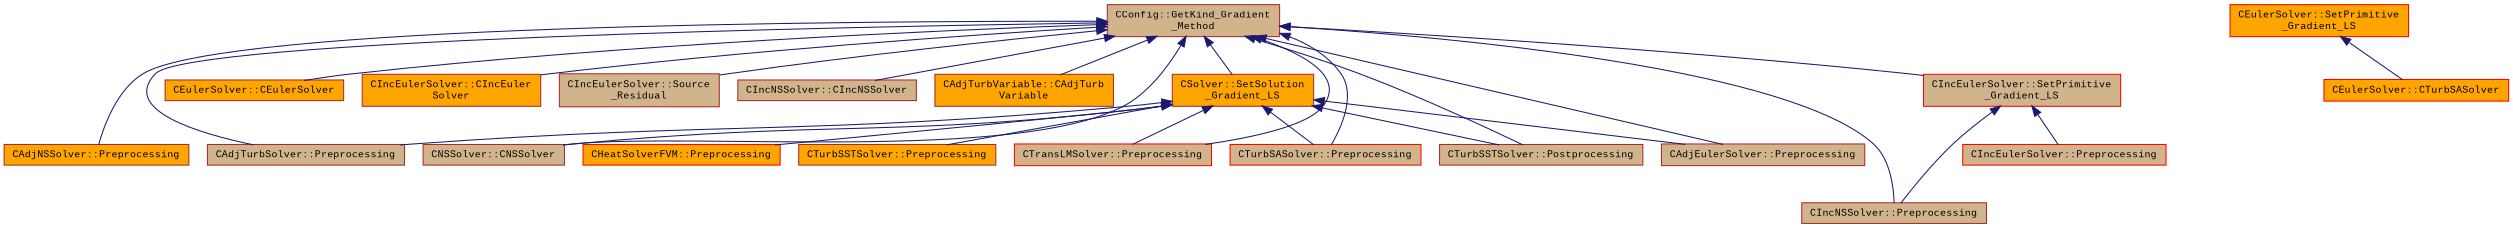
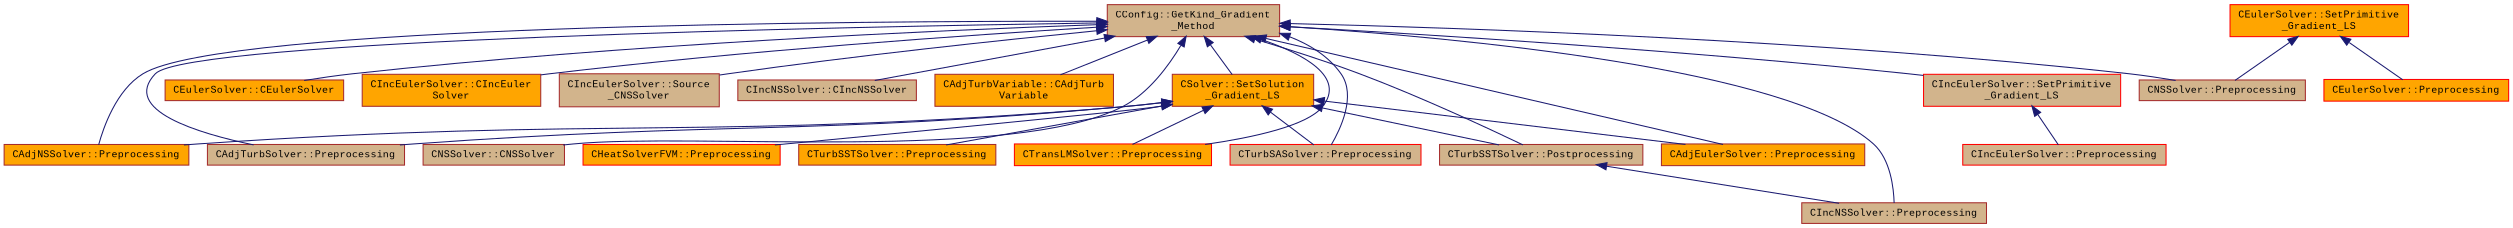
(639, 90) -> (639, 90)
none -> (2222, 90)
(2416, 90) -> (2416, 90)
(862, 128) -> (551, 129)
(1943, 154) -> (1723, 185)
(1113, 155) -> (1113, 155)
(1763, 155) -> (1763, 155)
